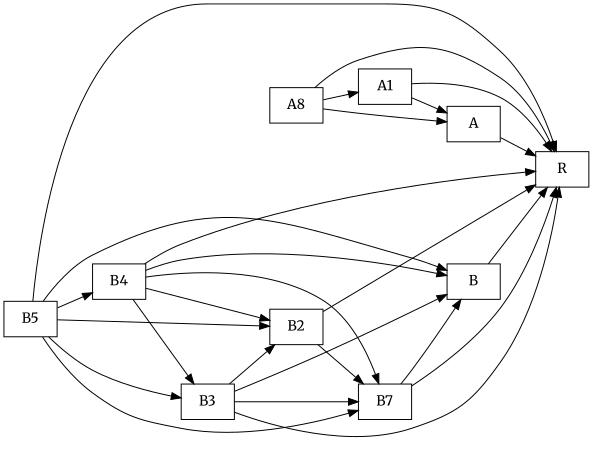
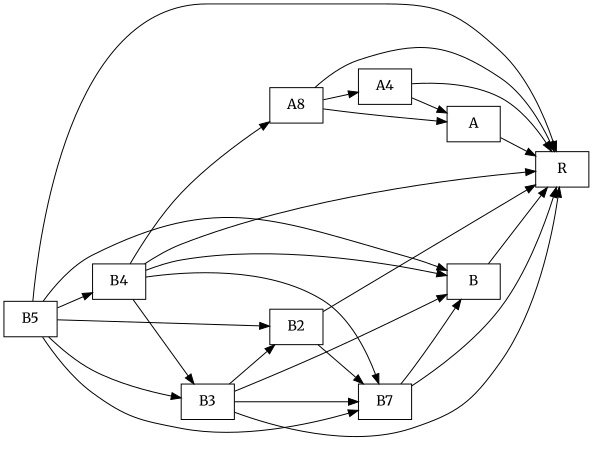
(385, 87) -> (385, 87)
(203, 303) -> (187, 187)
